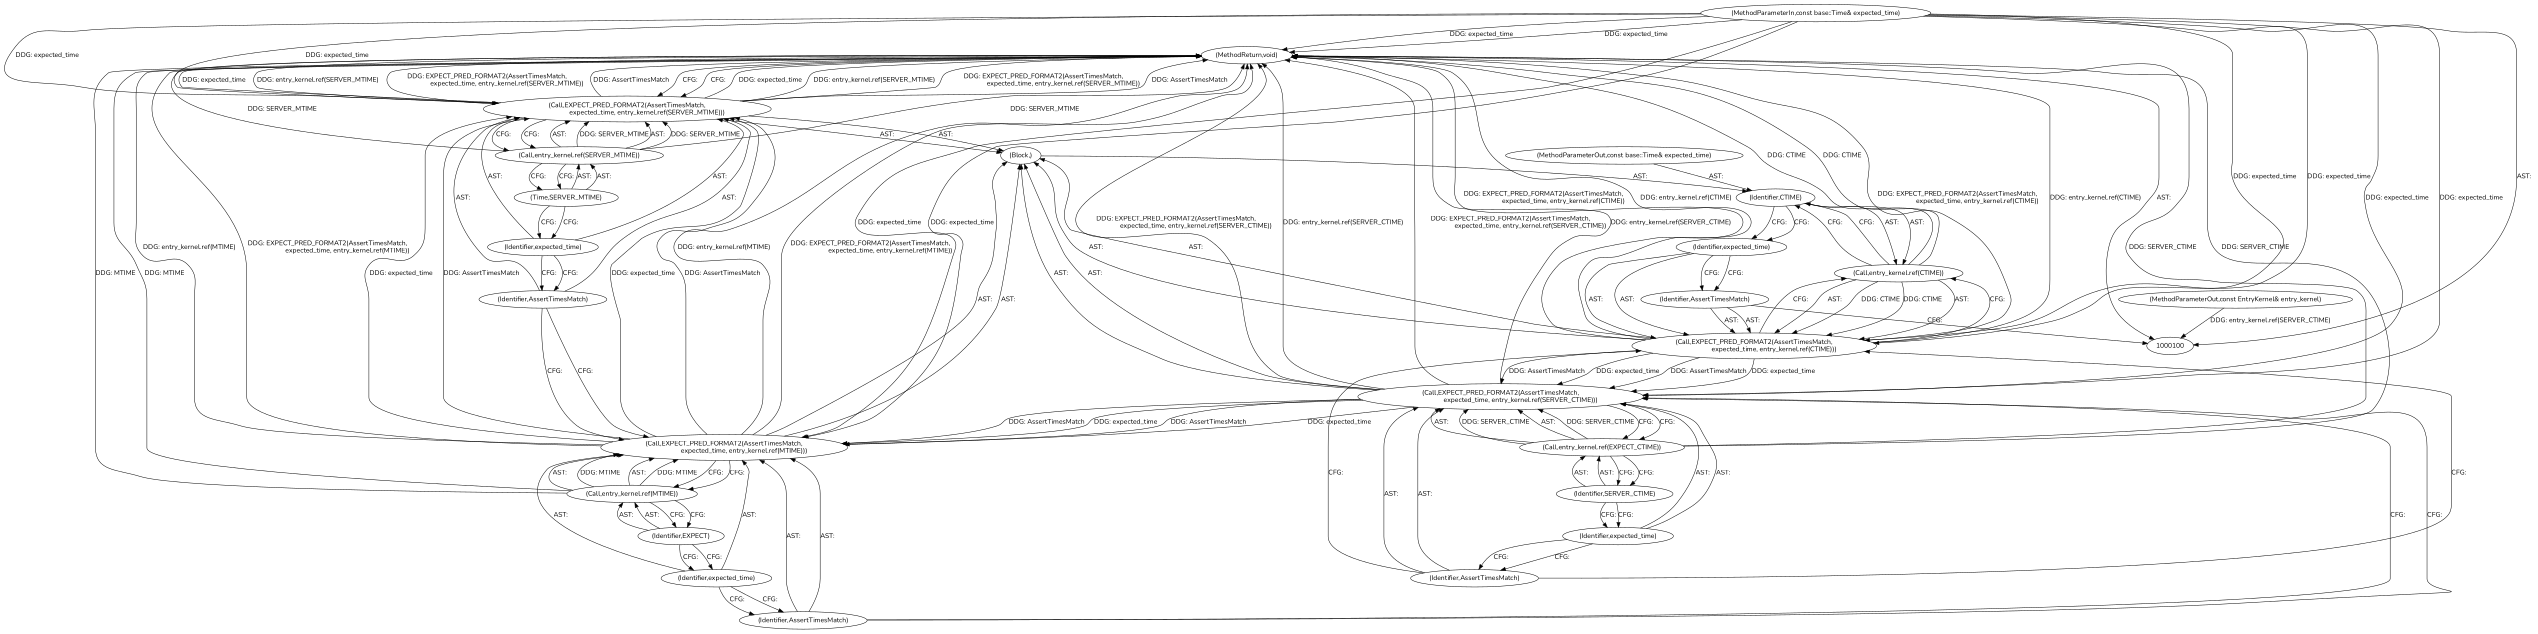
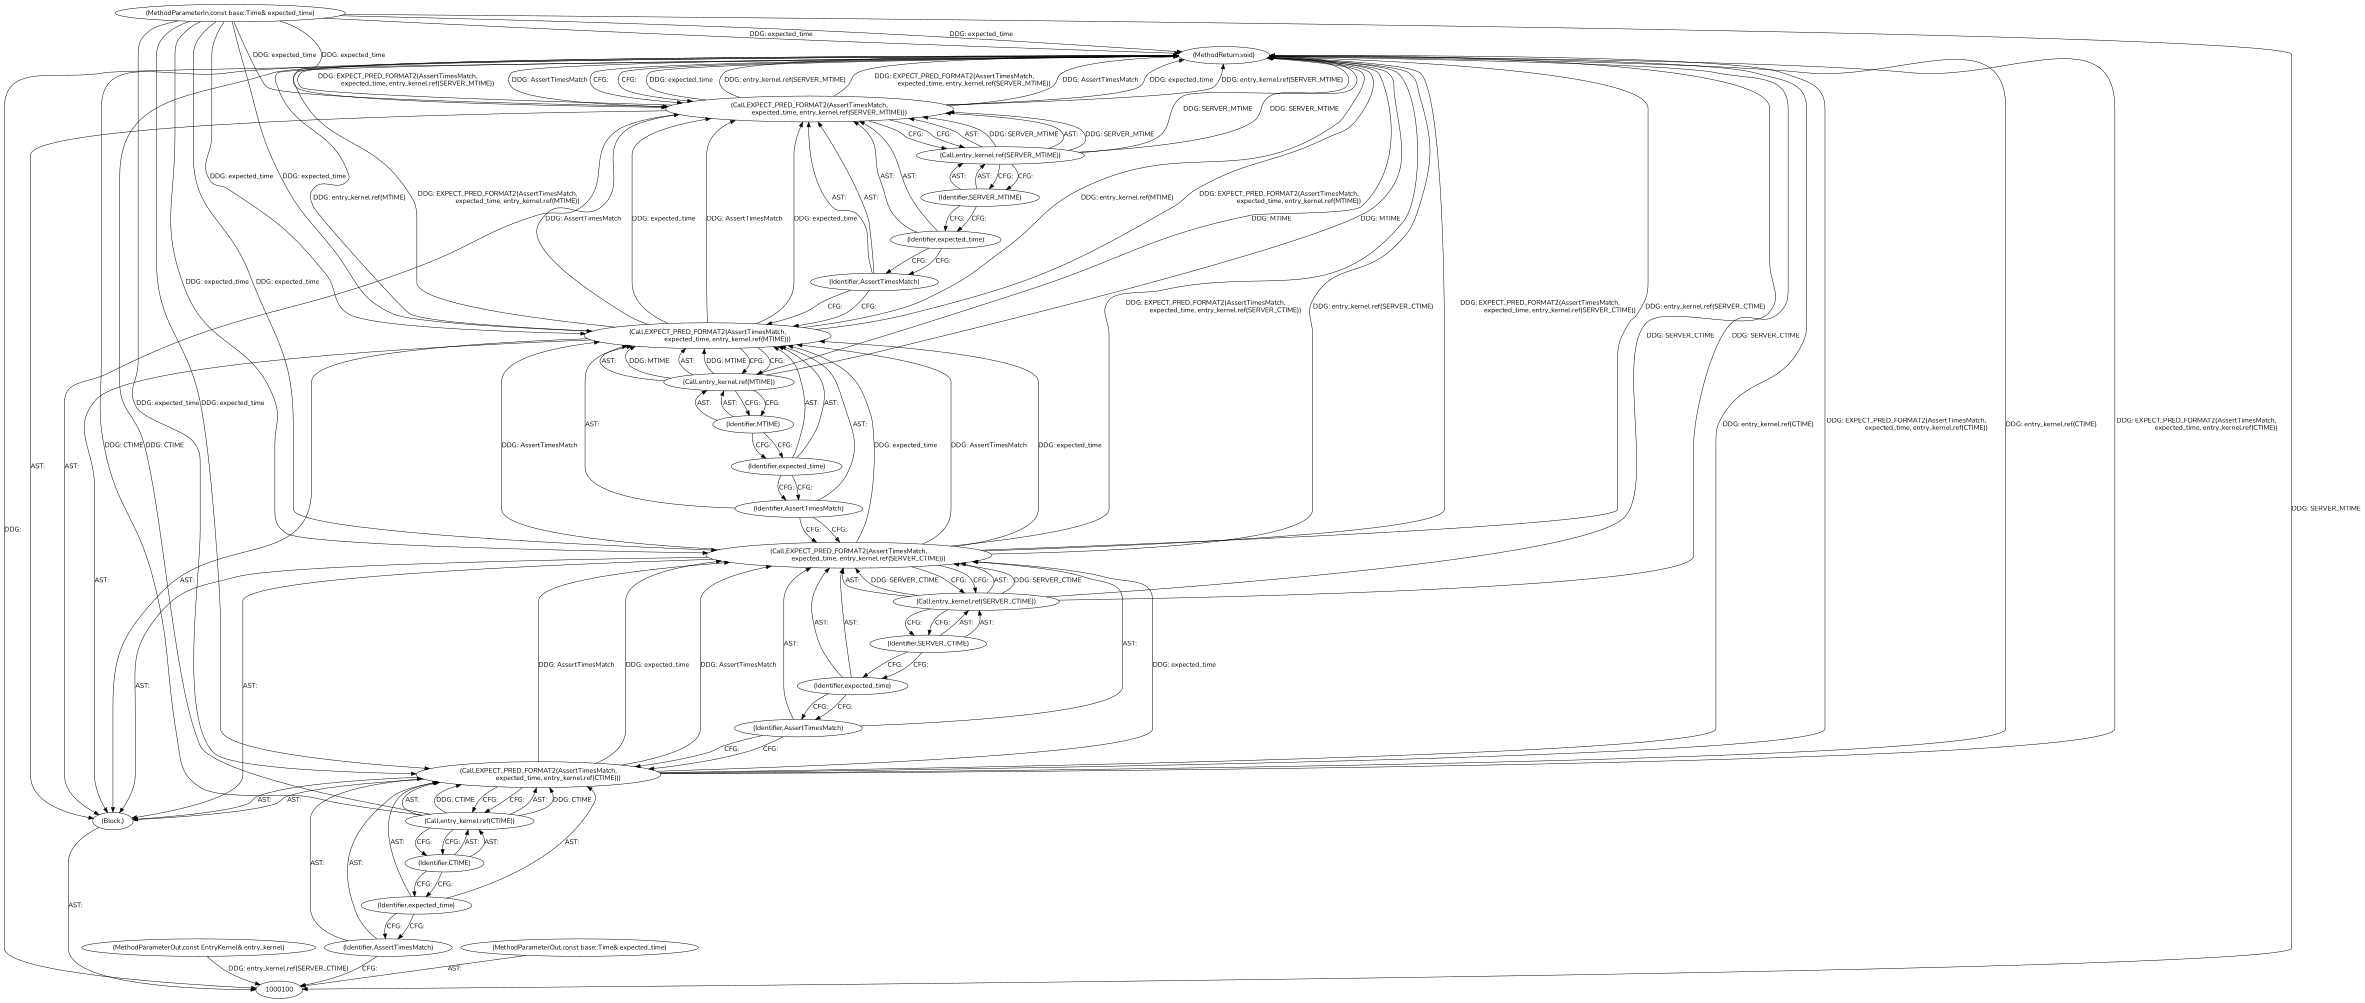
(1392, 164) -> (88, 970)
(1700, 177) -> (416, 971)
(2525, 177) -> (2326, 509)
(566, 198) -> (980, 198)
(2165, 198) -> (14, 530)
(1602, 447) -> (976, 602)
(681, 536) -> (753, 424)
